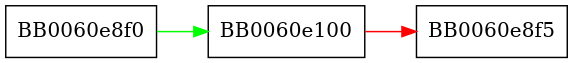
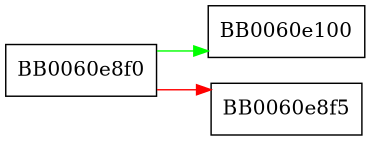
(384, 32) -> (177, 90)
